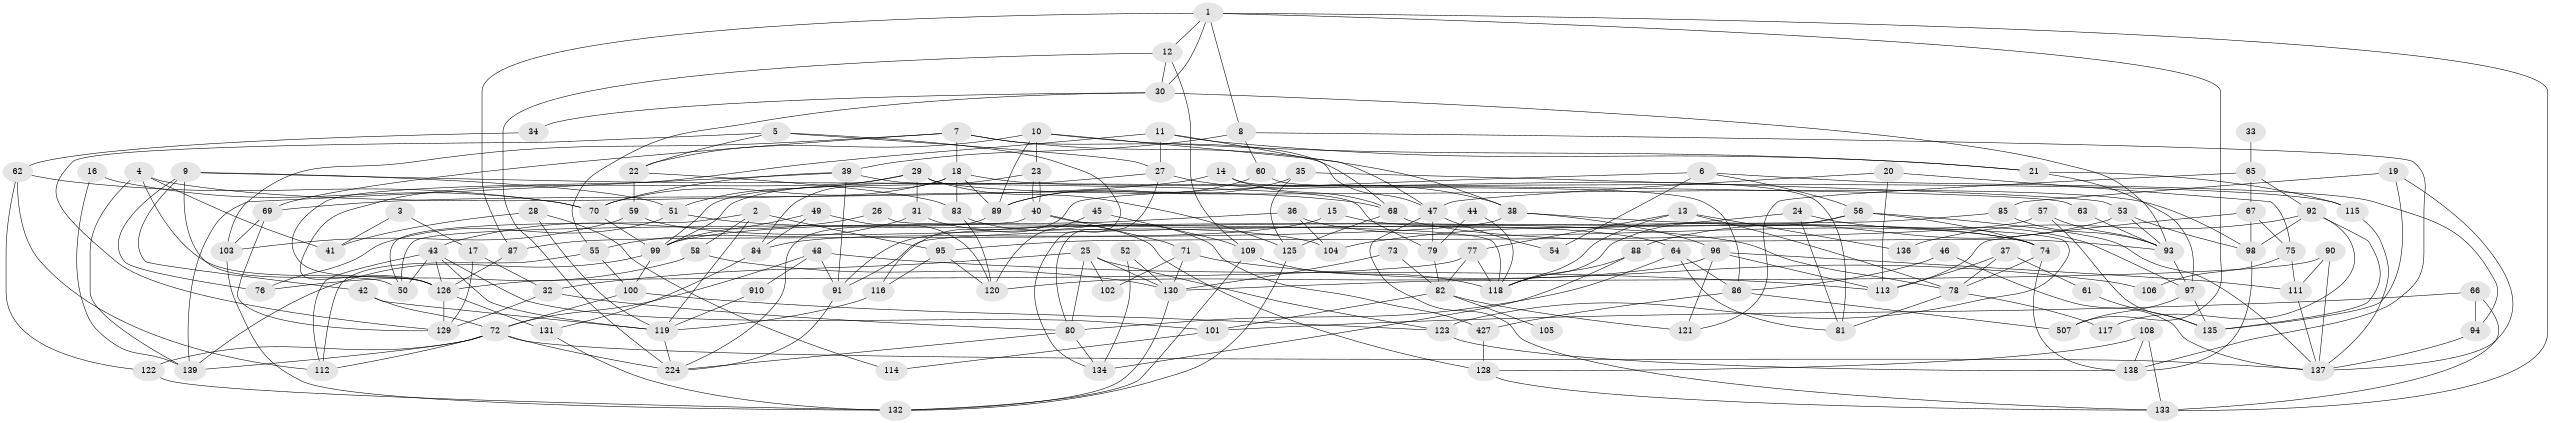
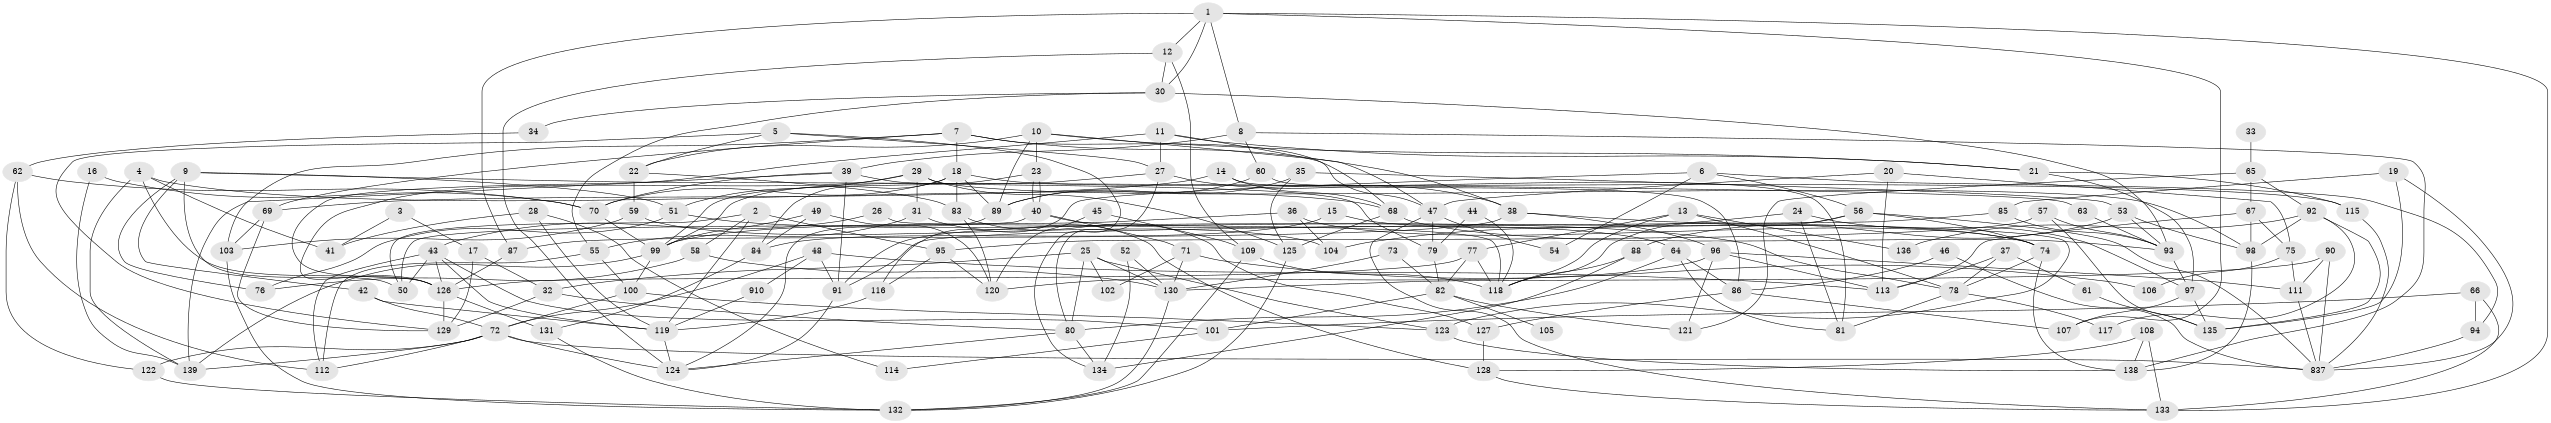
(1484, 331) -> (1484, 331)
(2064, 331) -> (2064, 331)
(673, 371) -> (673, 371)
(2318, 371) -> (2318, 371)
